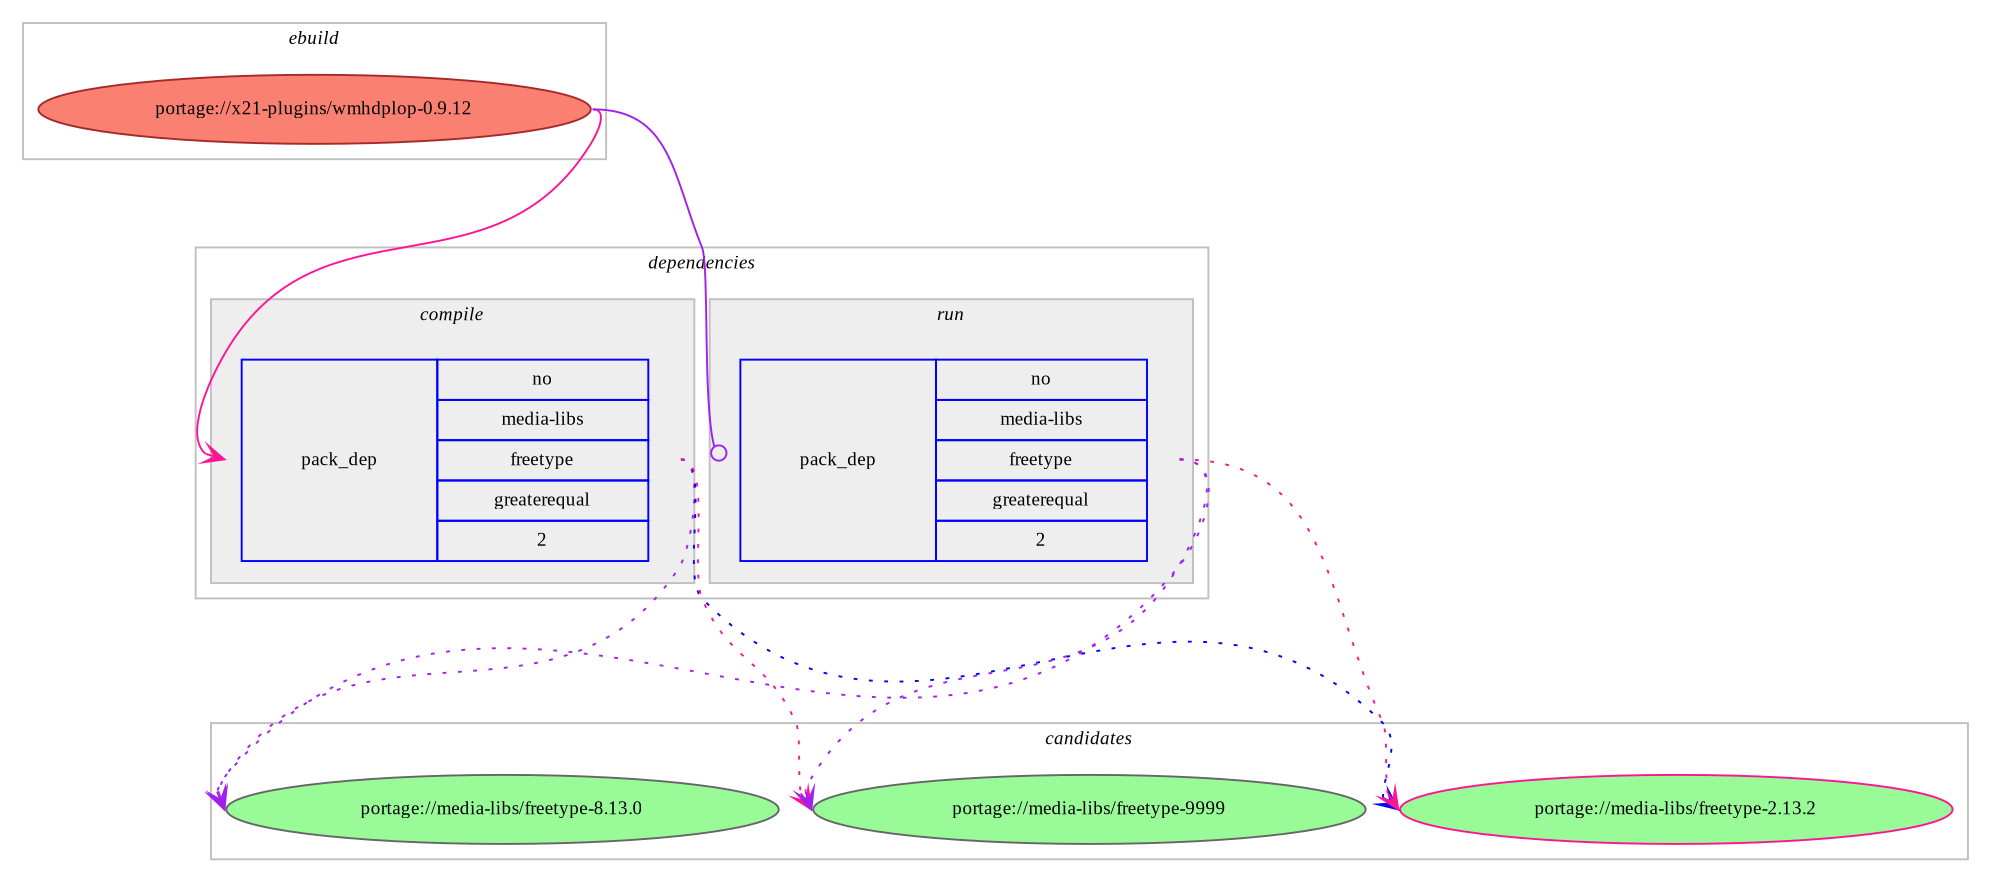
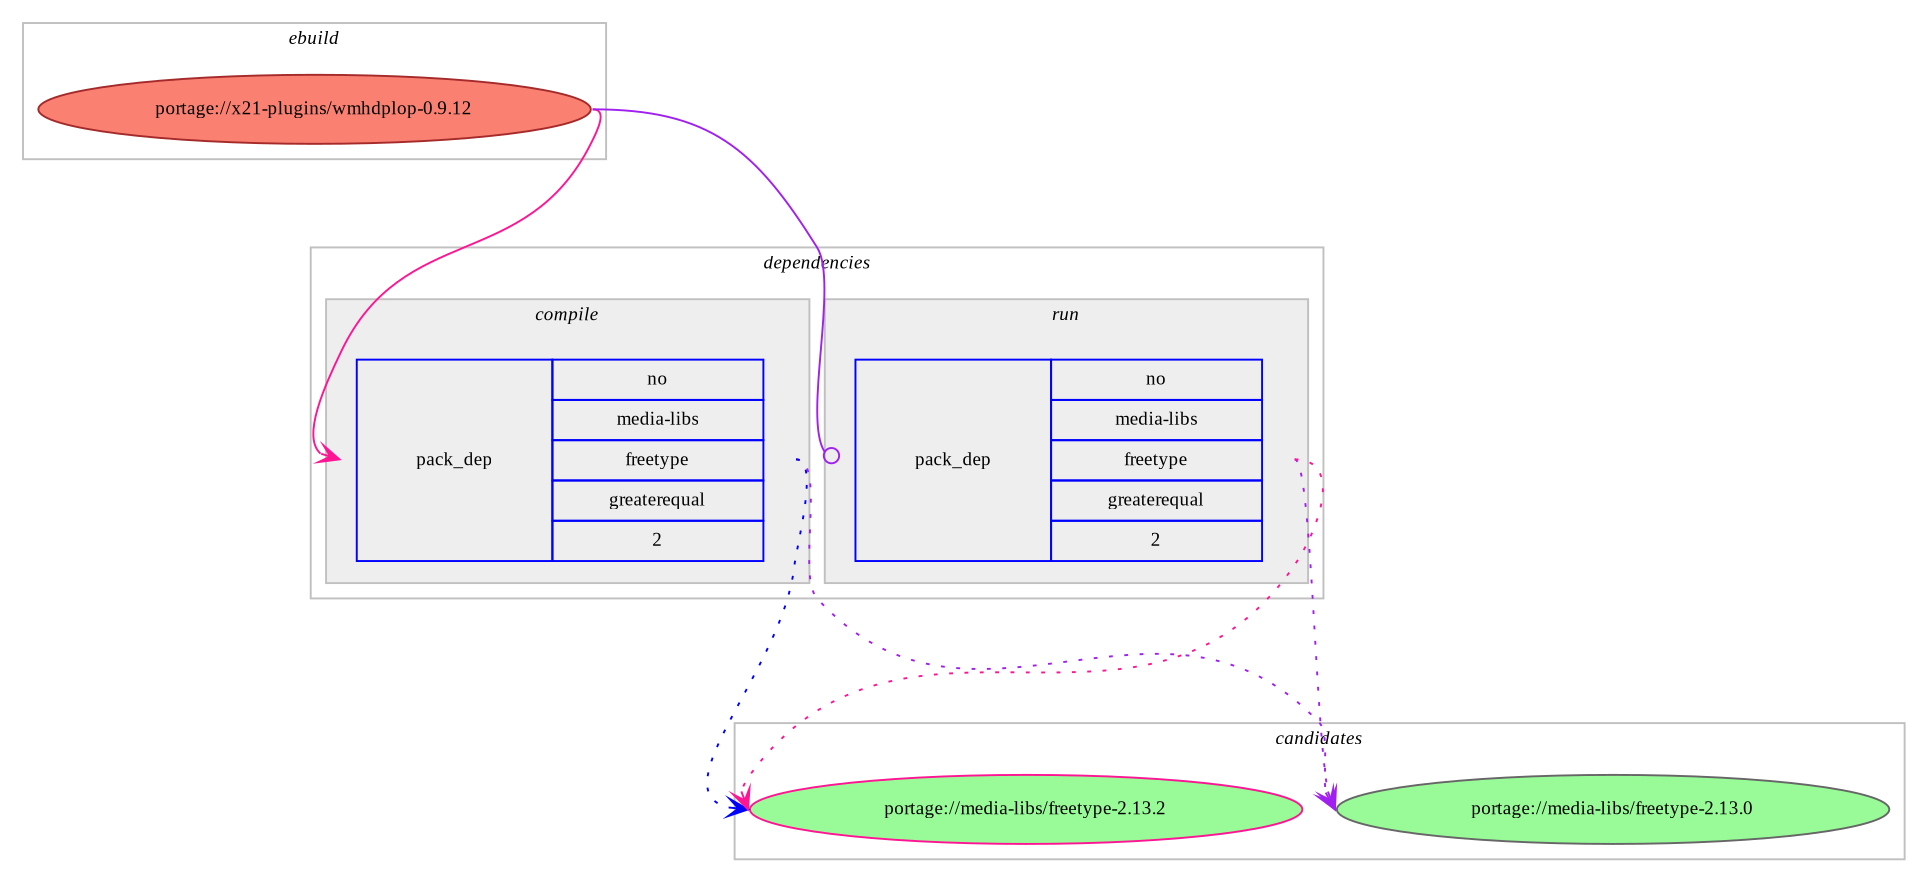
(503, 809) -> (1613, 809)
(1089, 809) -> none
